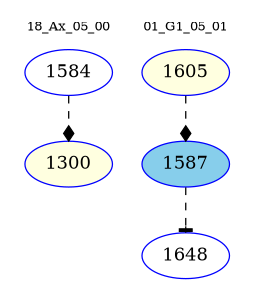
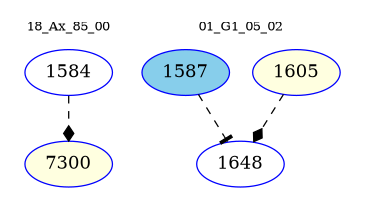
(69, 27) -> (69, 27)
(186, 27) -> (241, 27)
(186, 111) -> (273, 111)
(69, 164) -> (69, 164)
